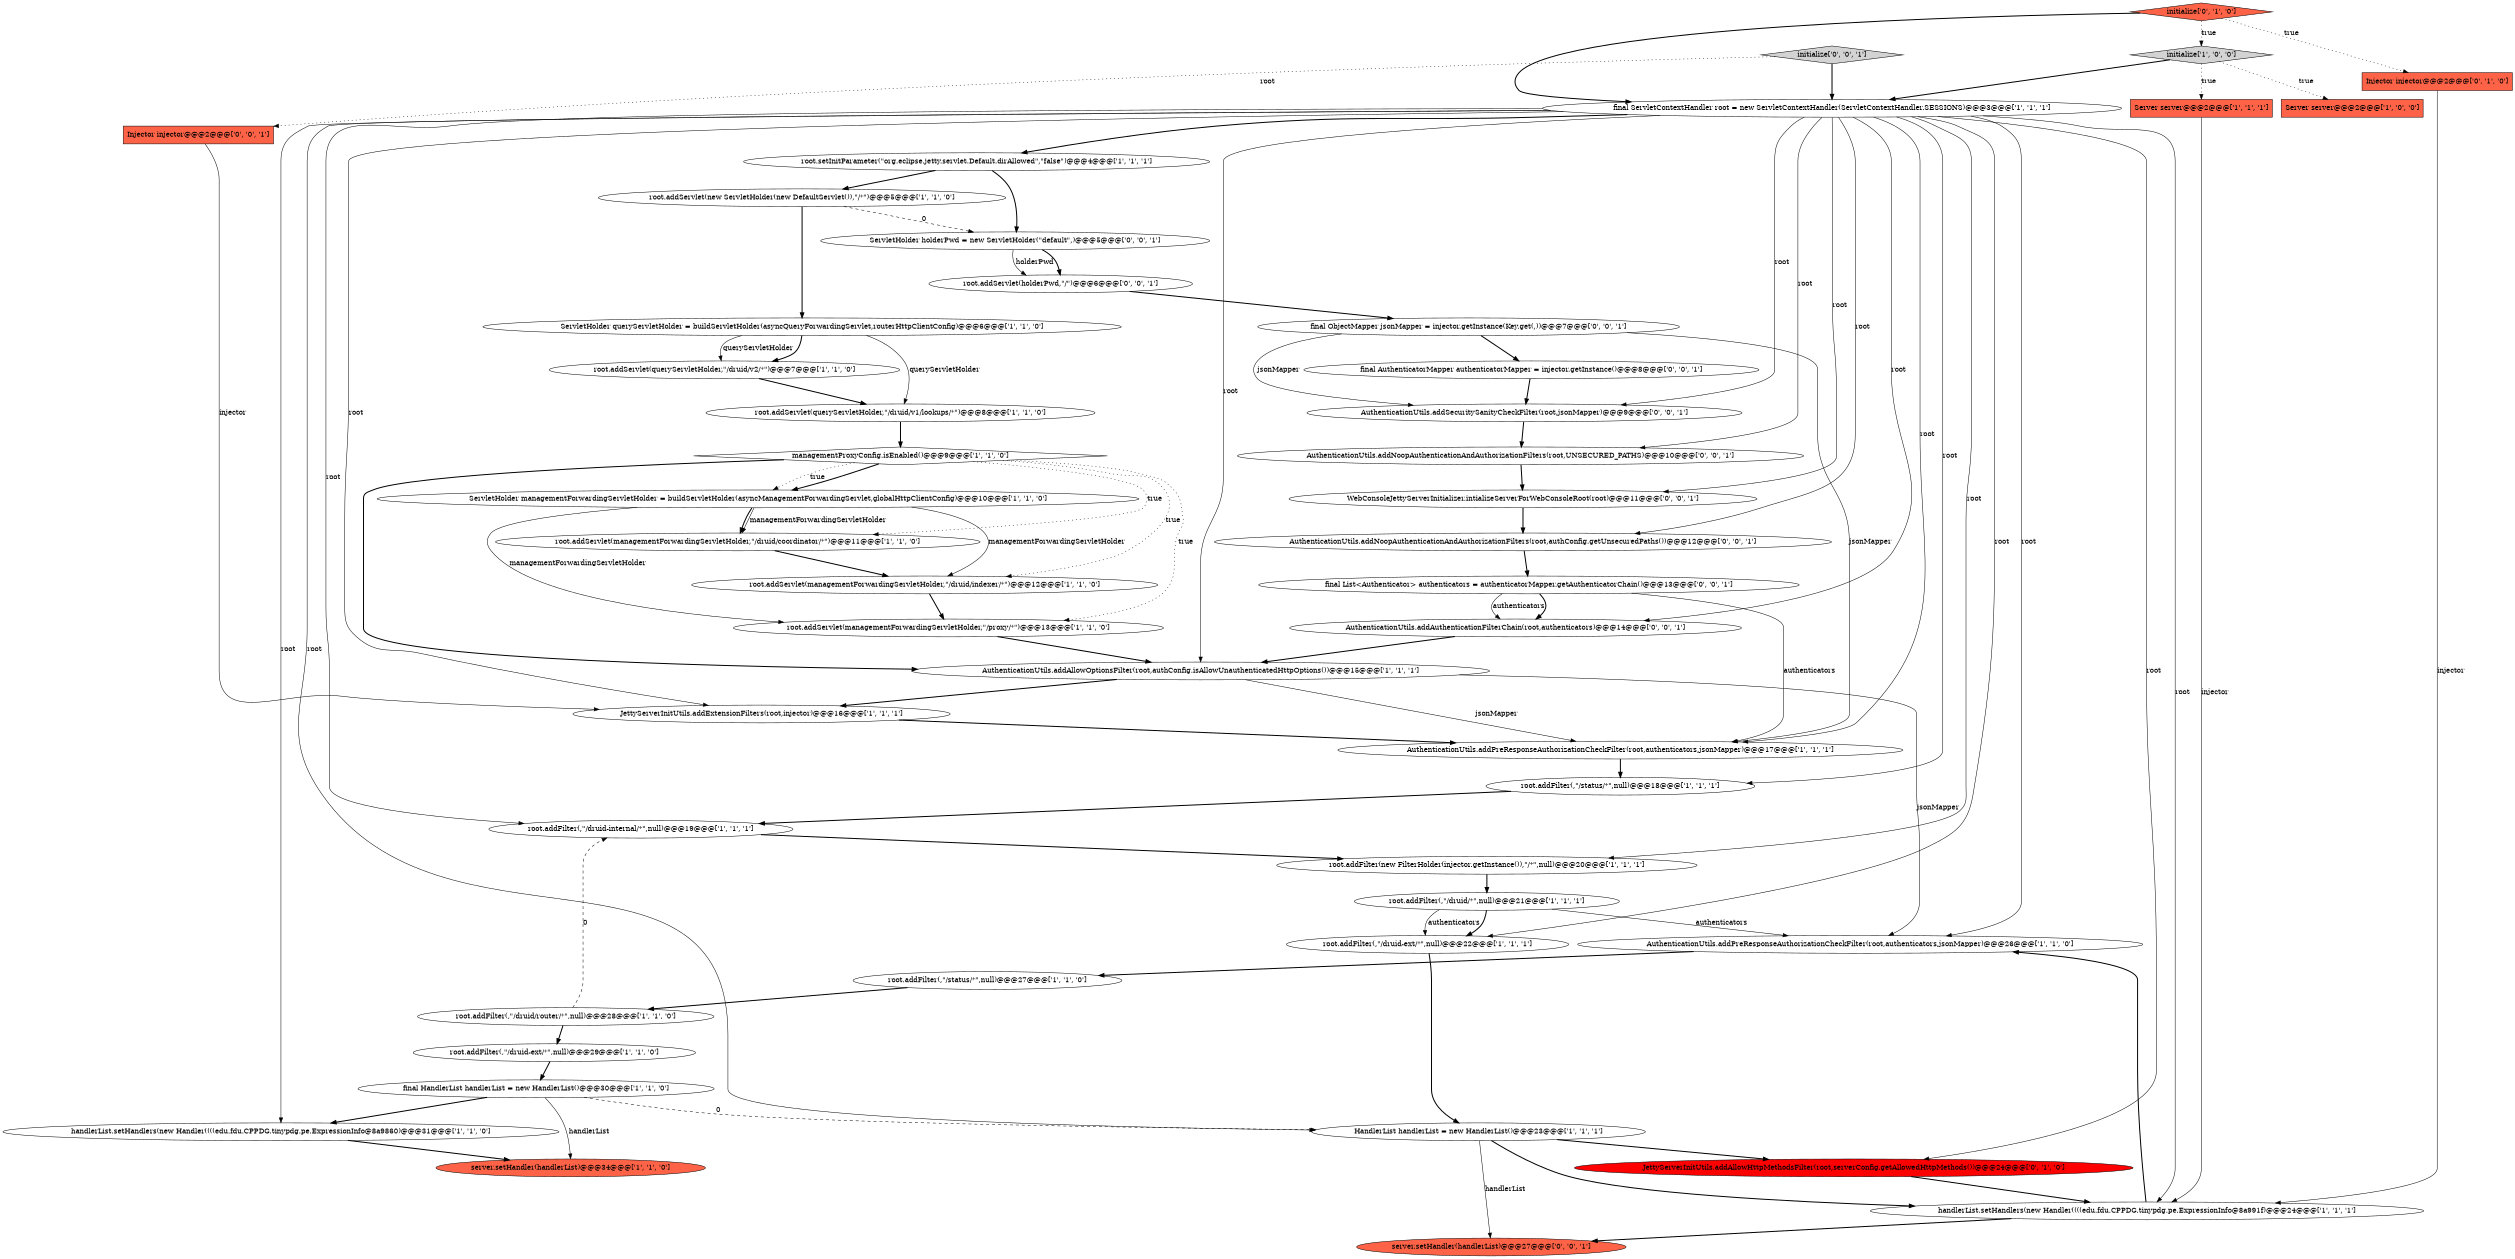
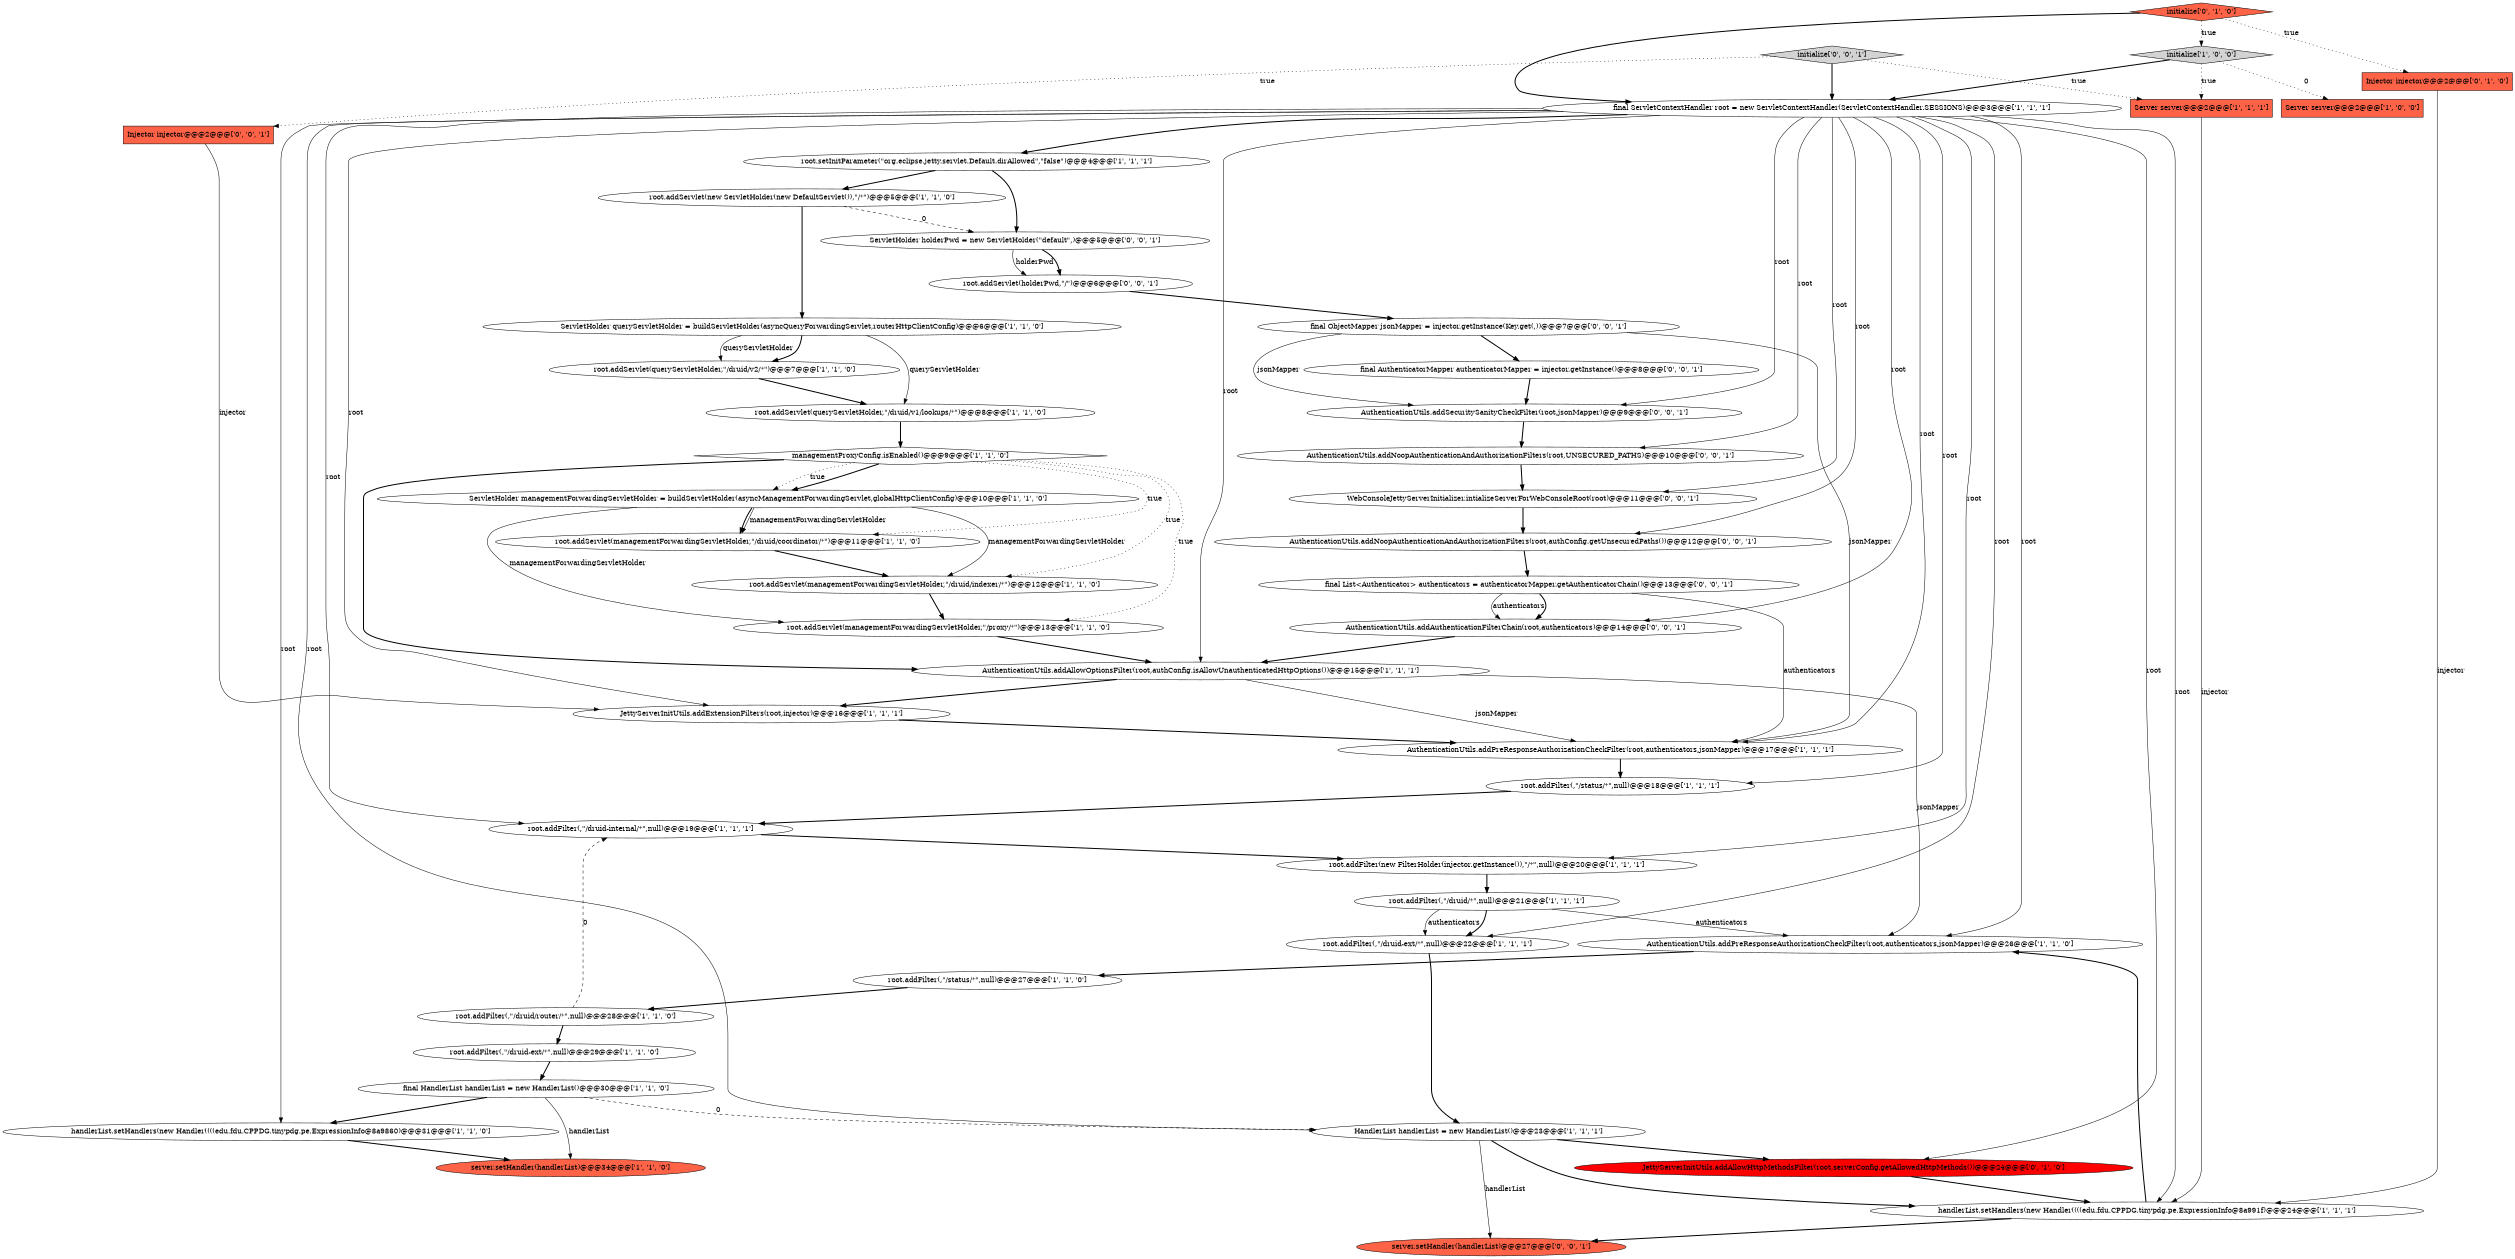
none -> (2000, 79)
(1268, 82) -> (1268, 82)
(2306, 82) -> (2306, 82)
